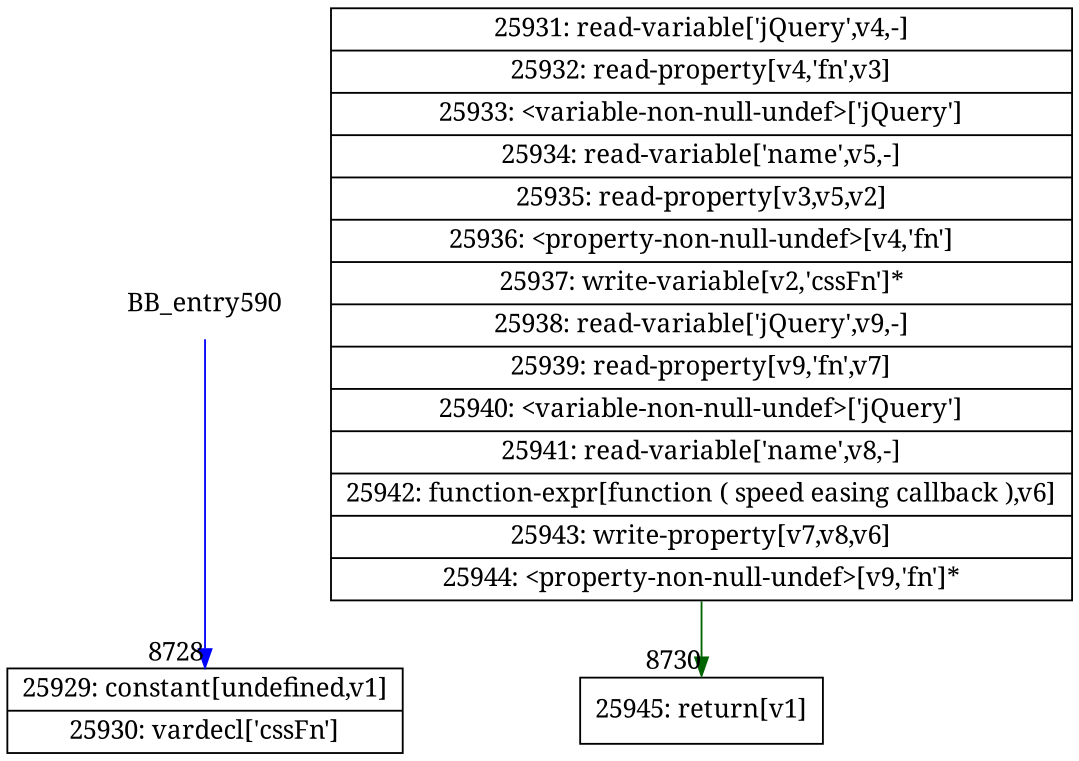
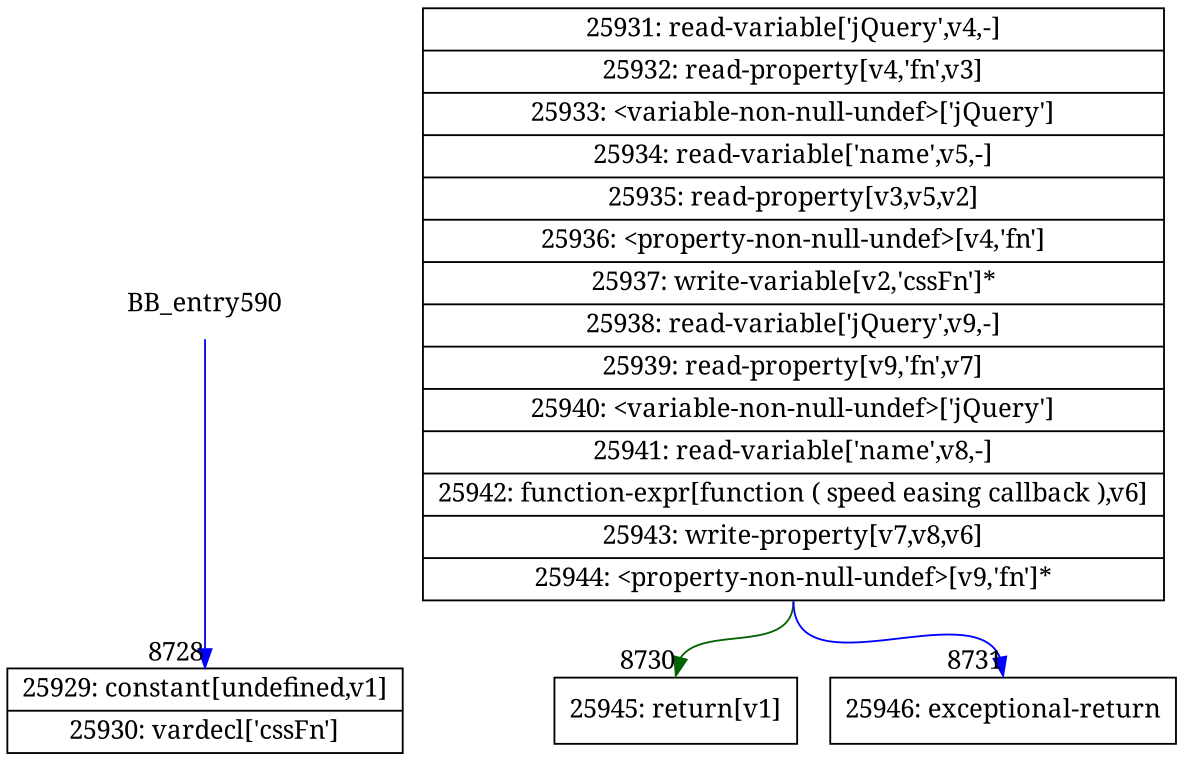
none -> (1003, 711)
